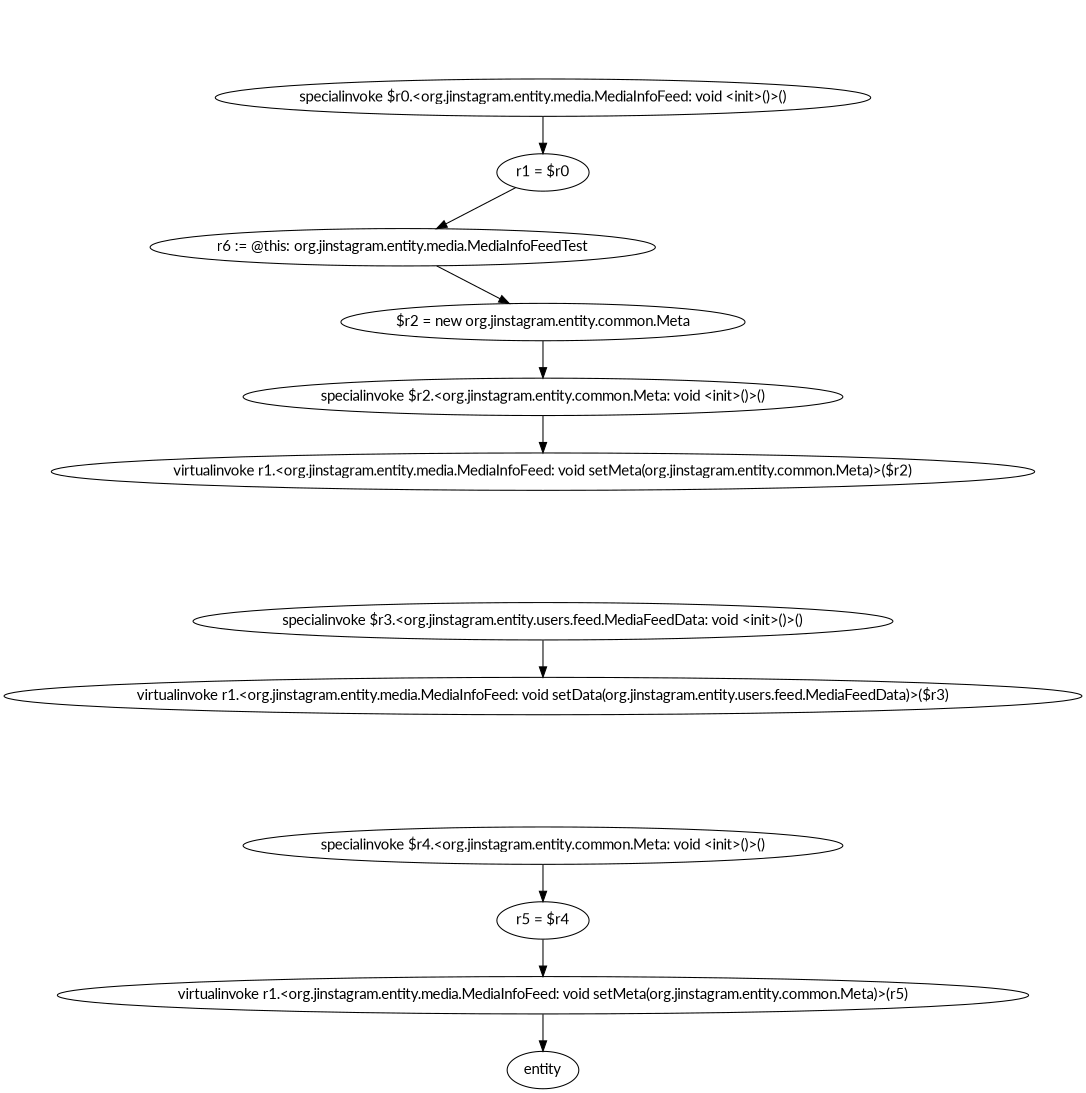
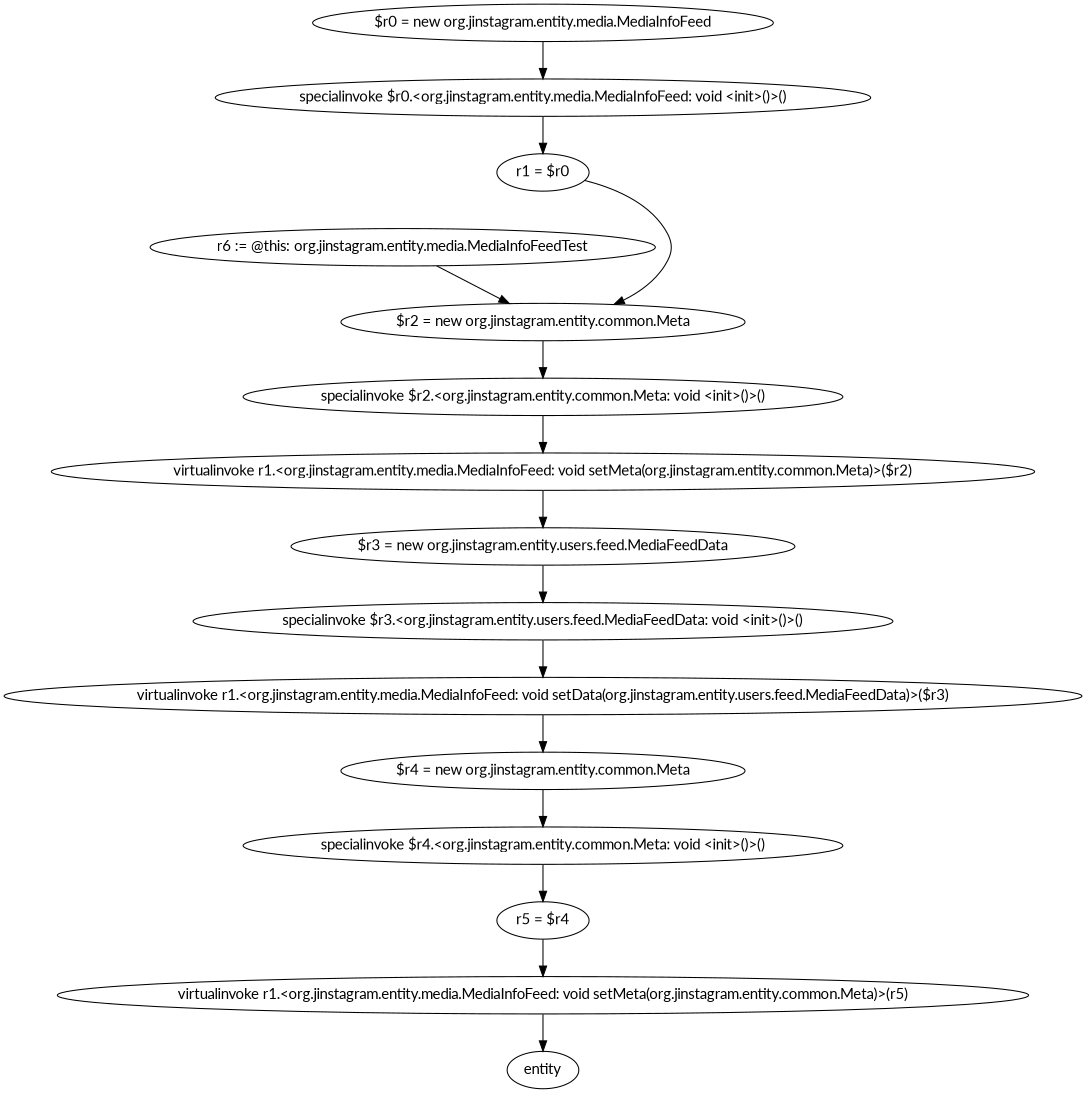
none -> (543, 23)
(481, 206) -> (664, 228)
none -> (543, 546)
none -> (543, 771)
